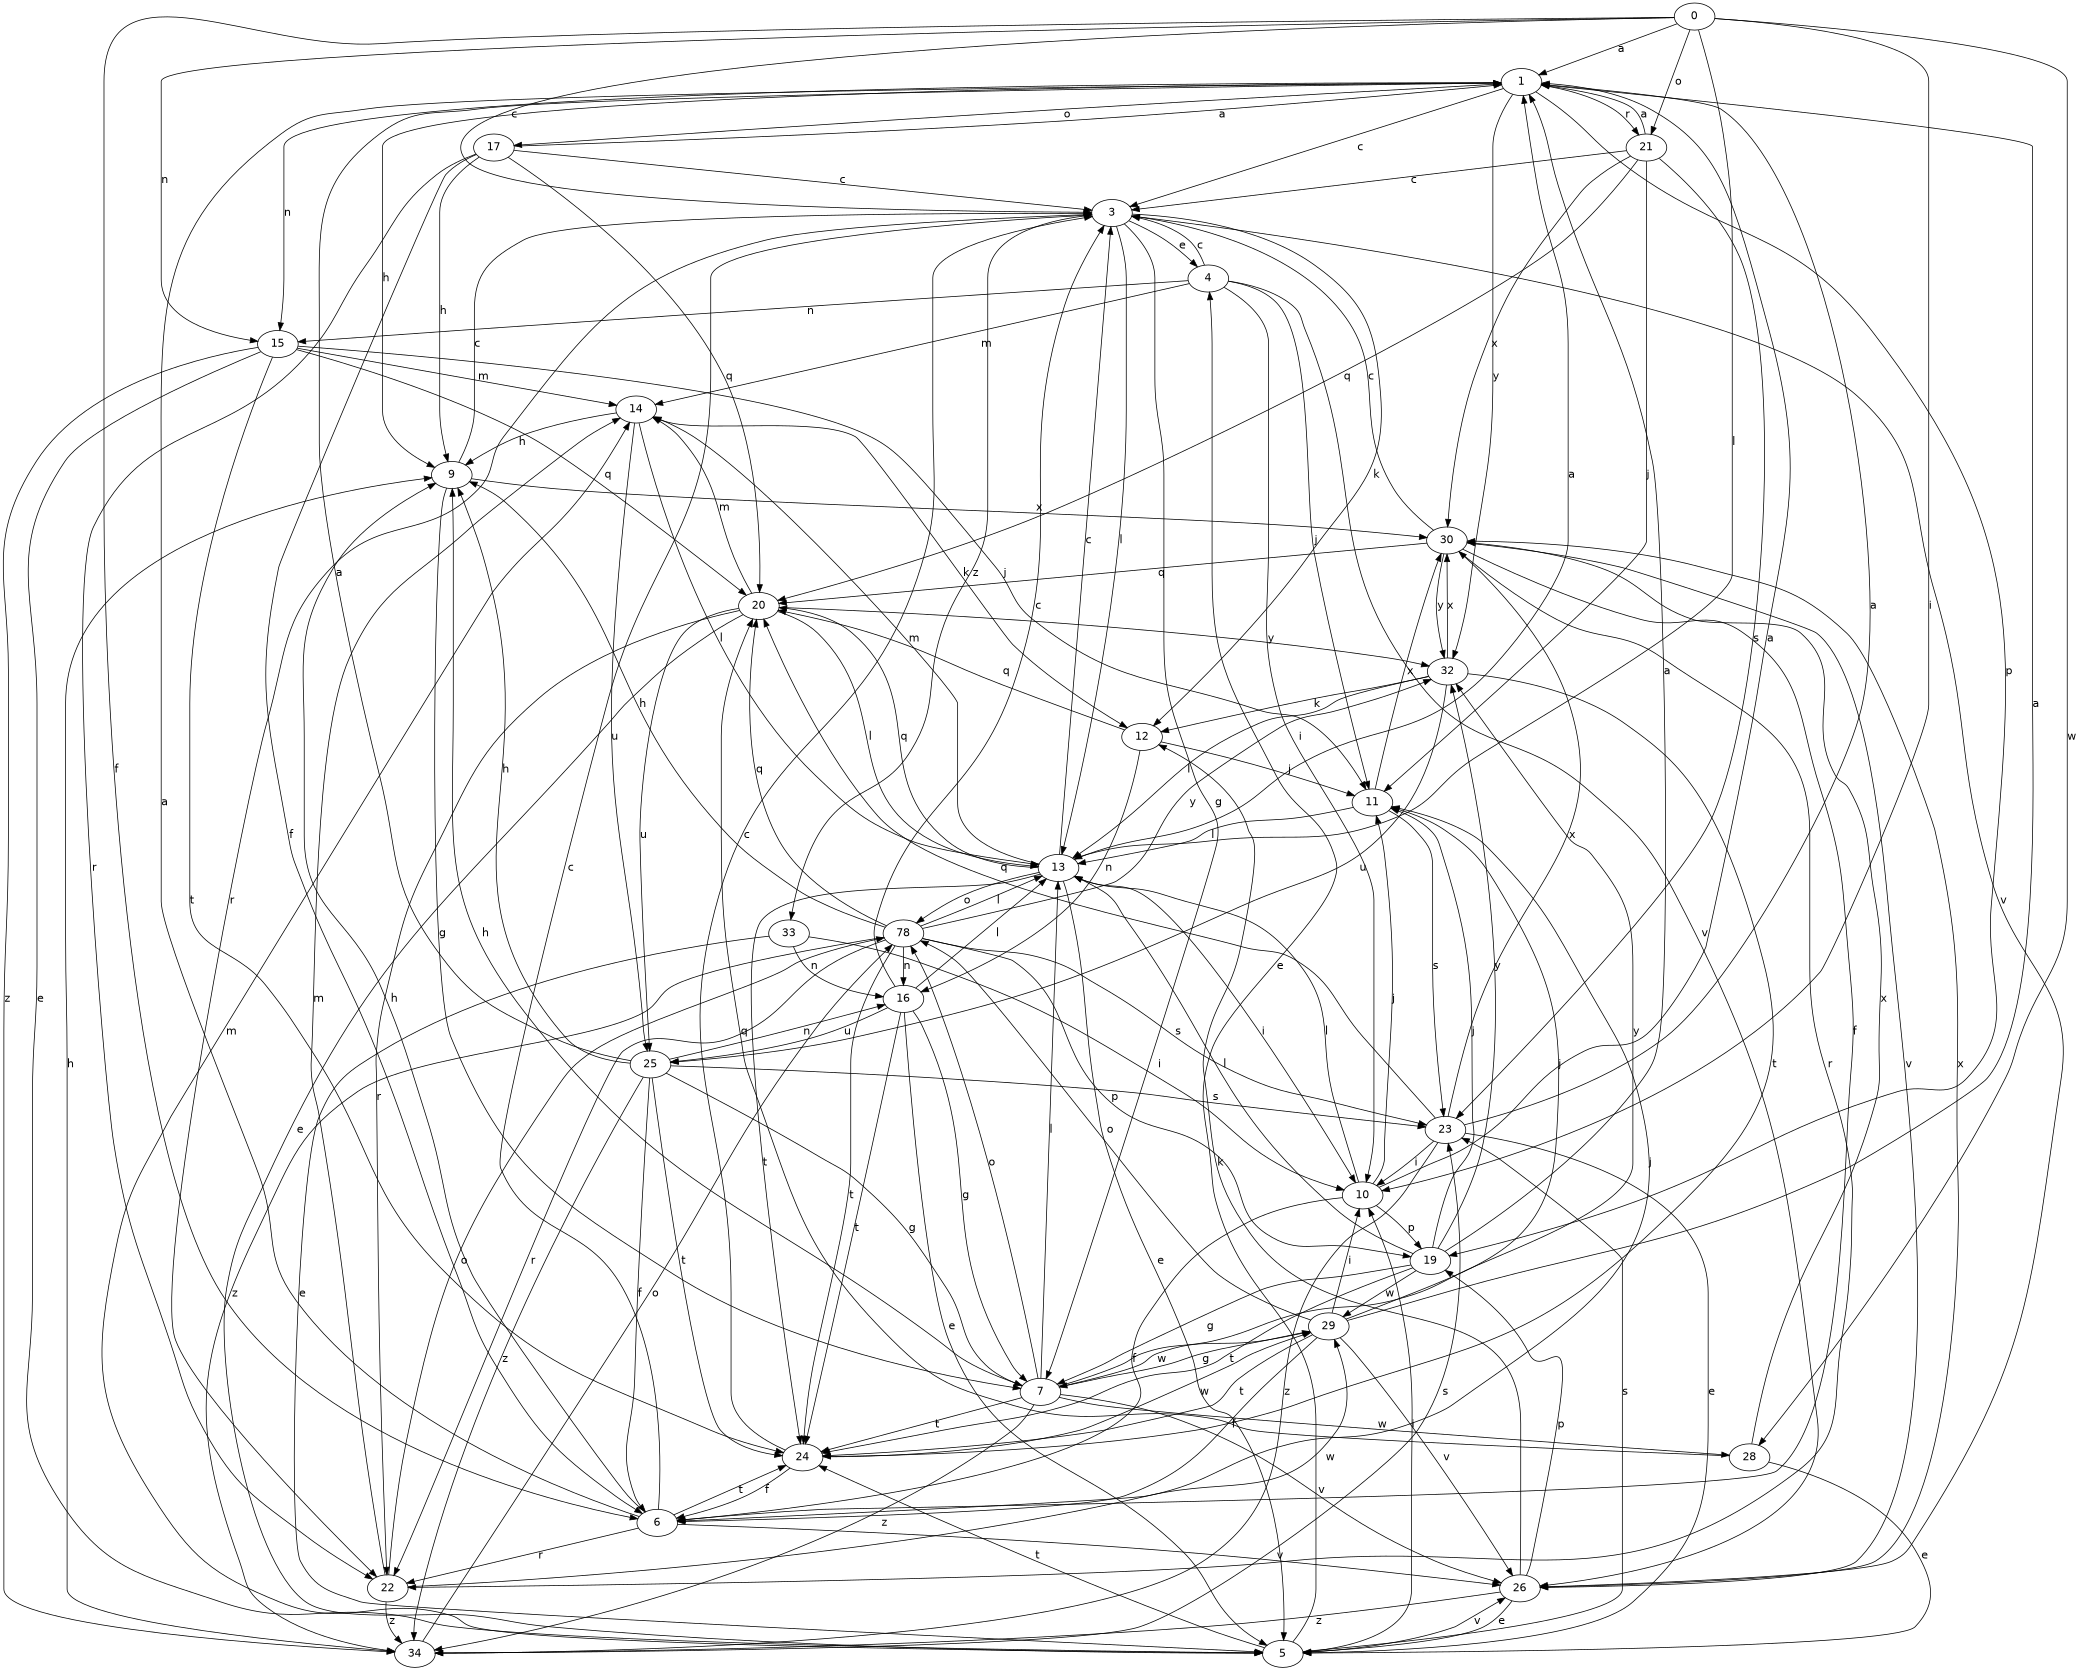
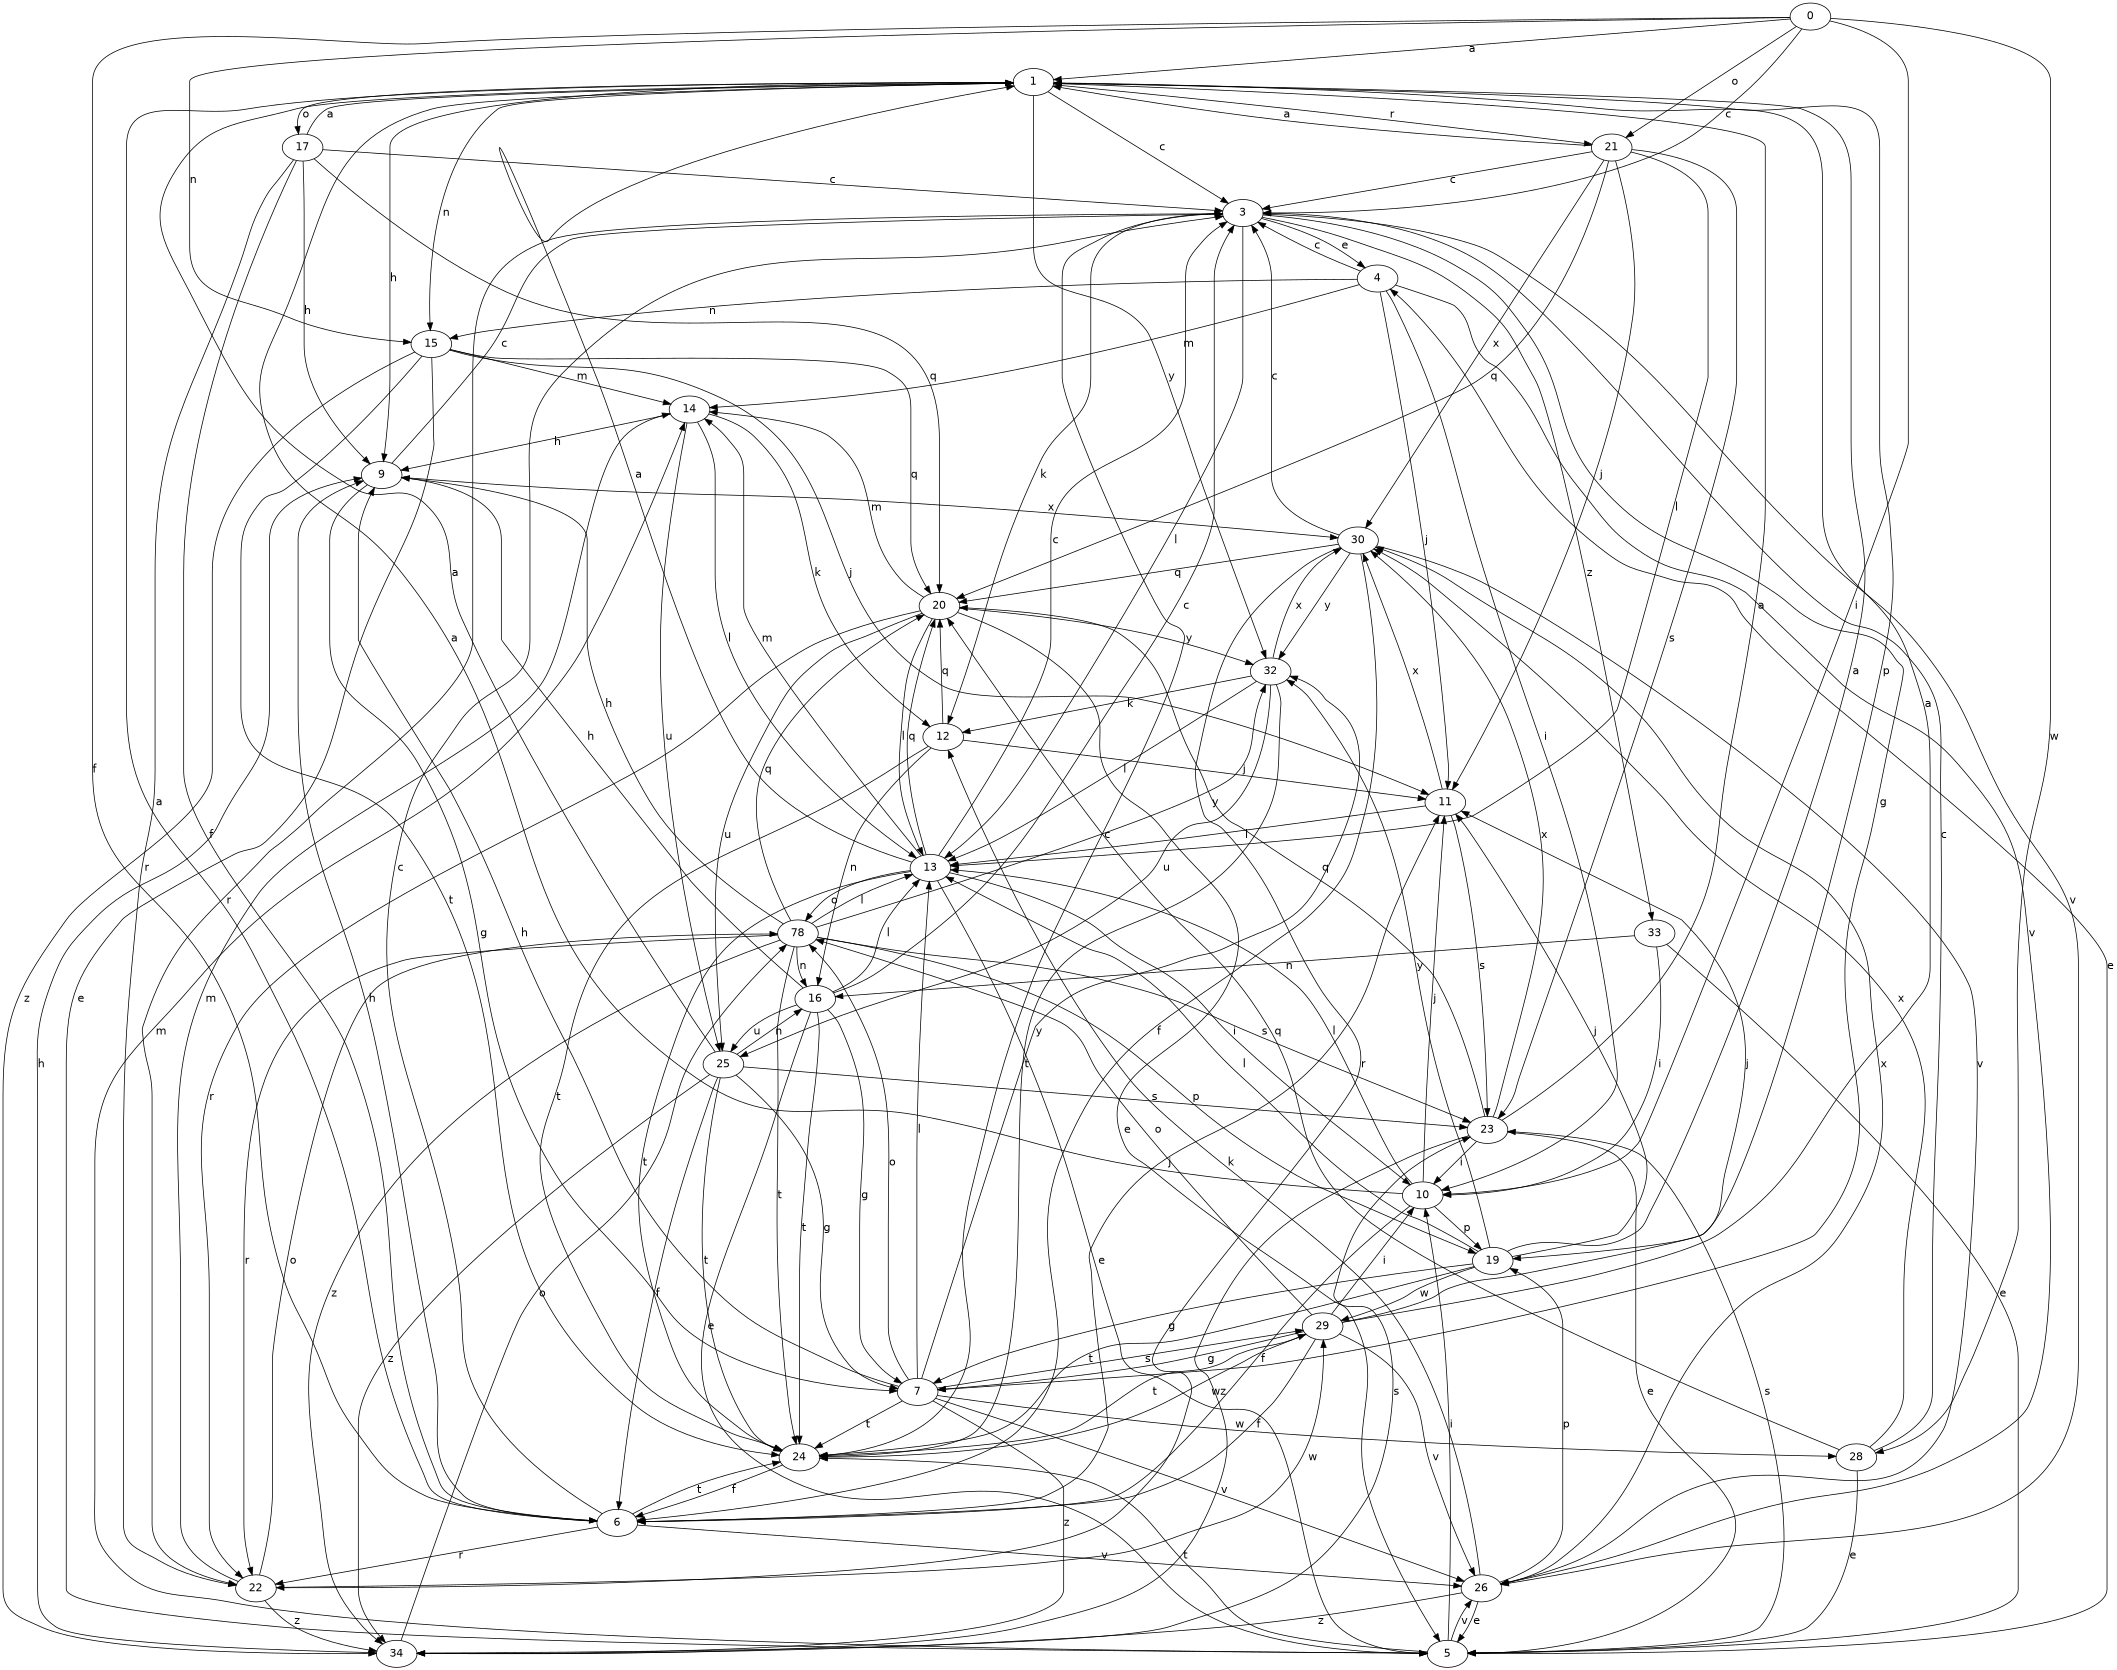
(1637, 656) -> (1588, 738)
none -> (1936, 703)
(499, 808) -> (576, 735)
none -> (565, 1058)
(1162, 1359) -> (1148, 1359)
